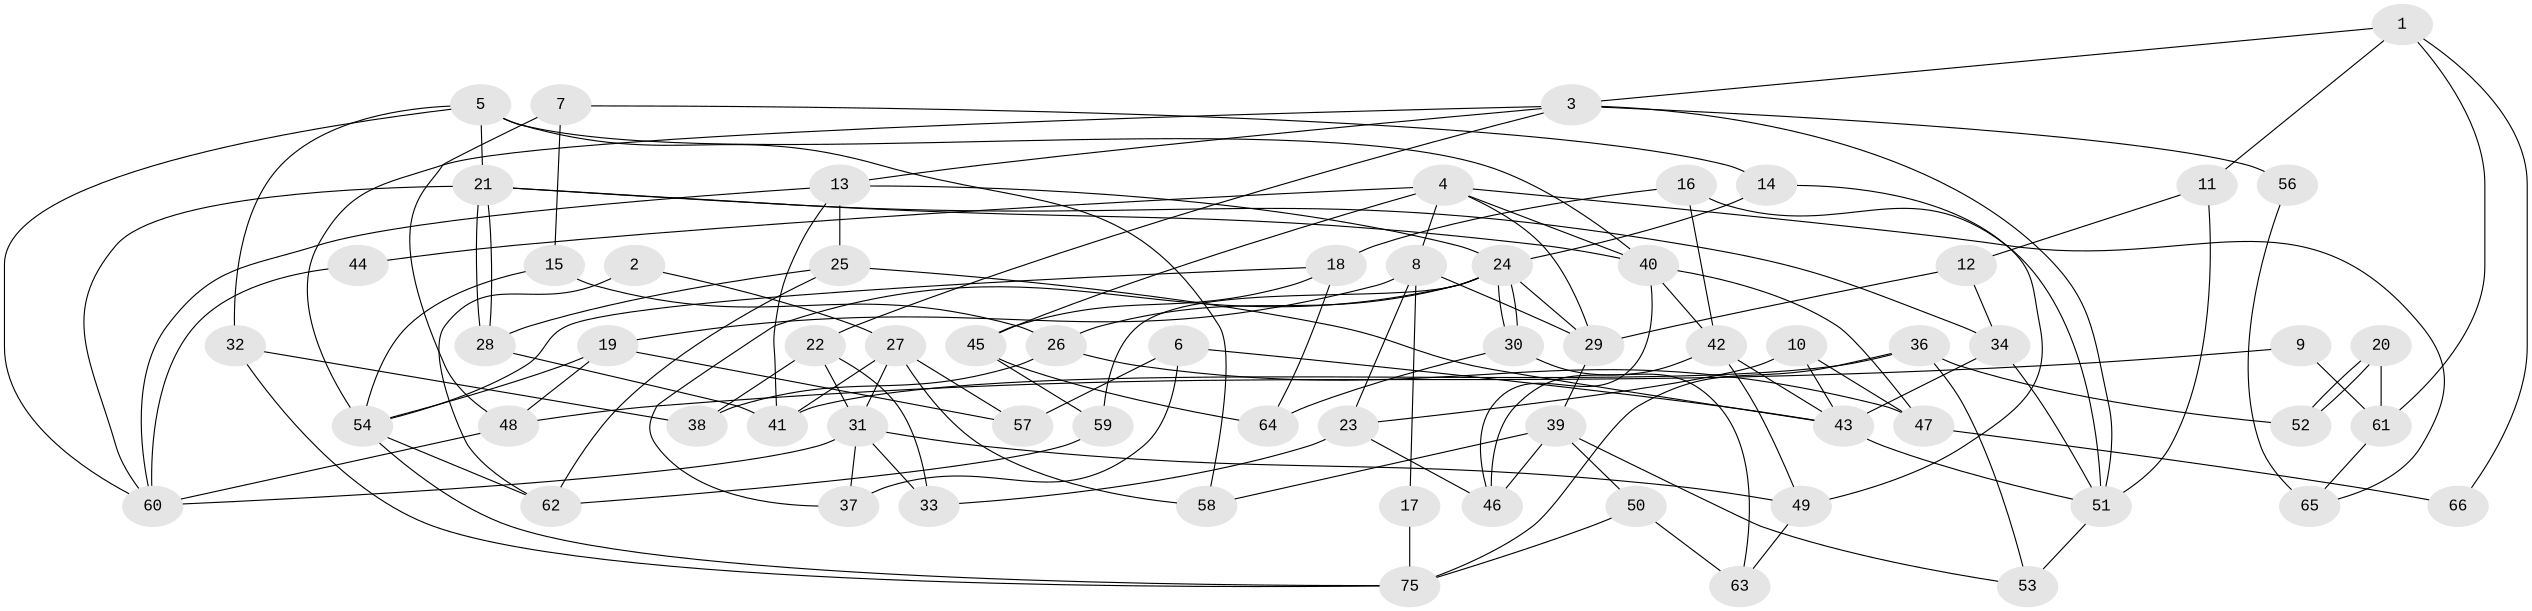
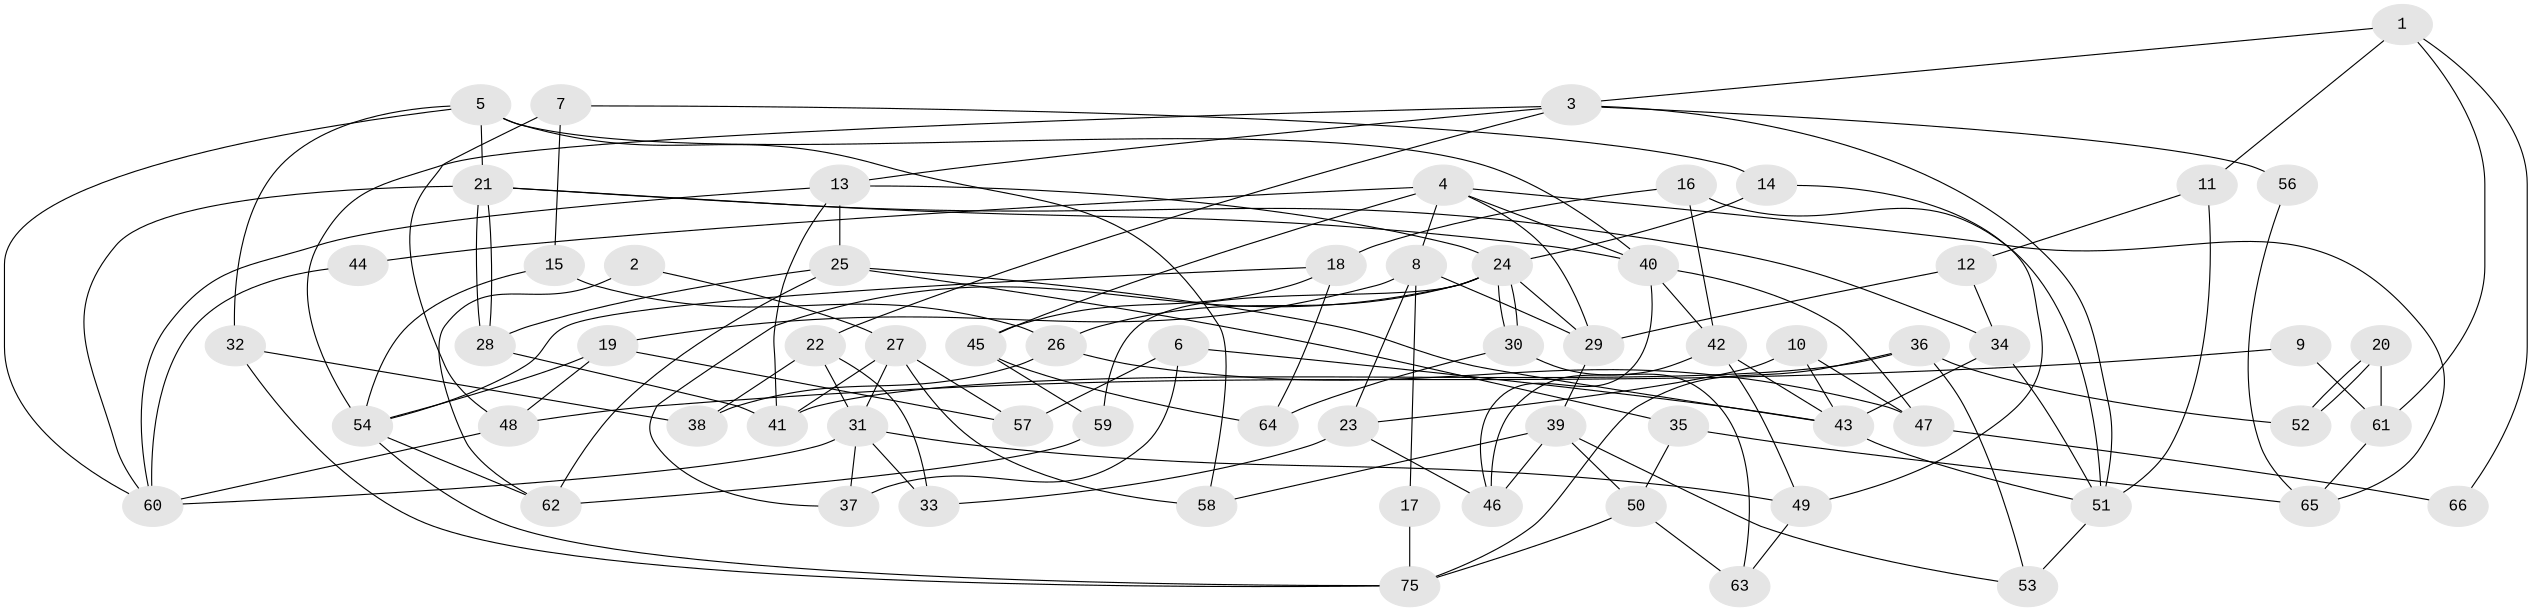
none -> (1678, 426)
